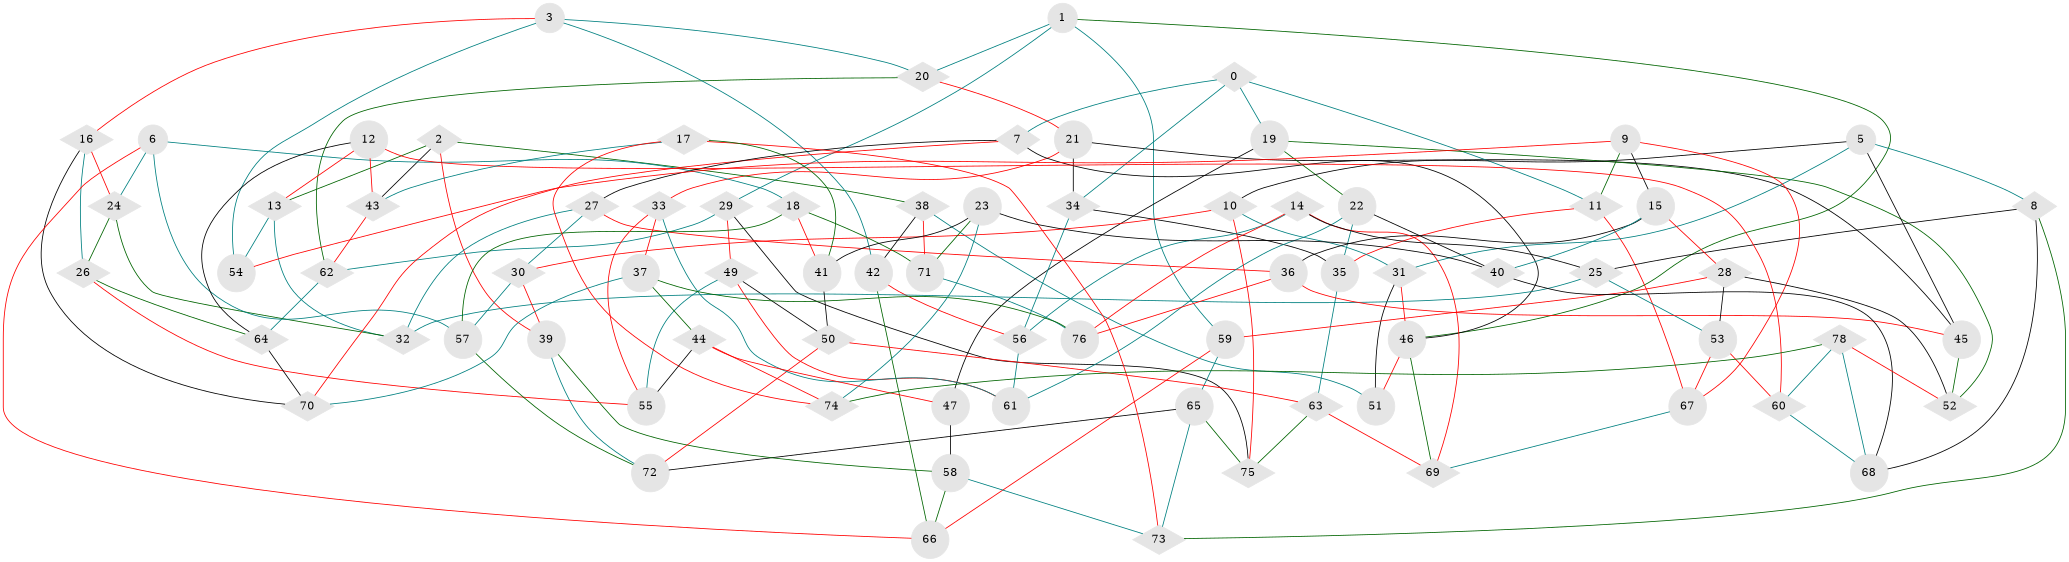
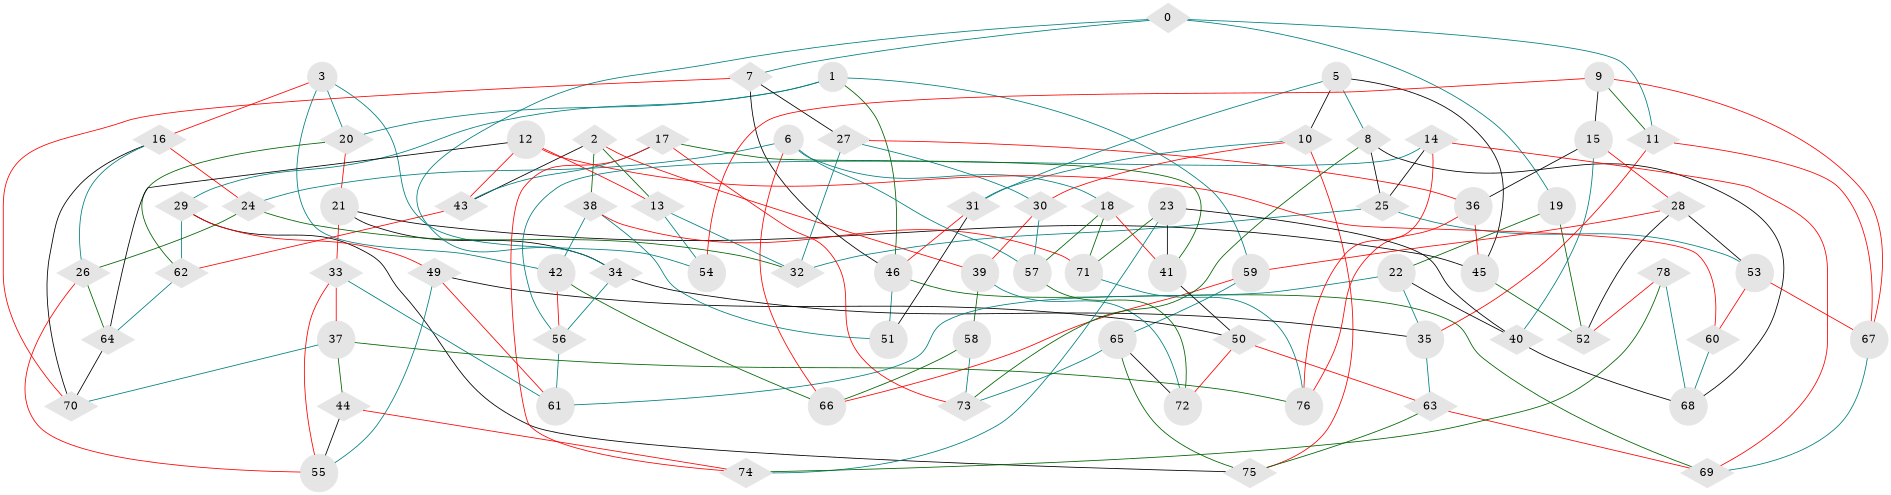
(905, 231) -> (577, 232)
(1394, 368) -> (891, 301)
(1810, 373) -> none
(951, 406) -> none
